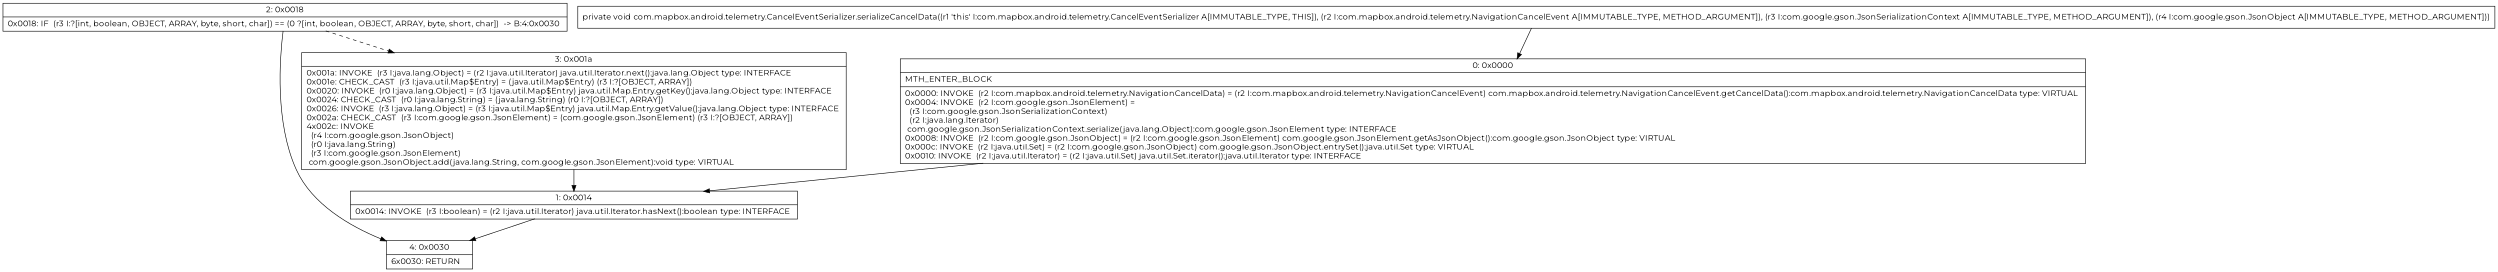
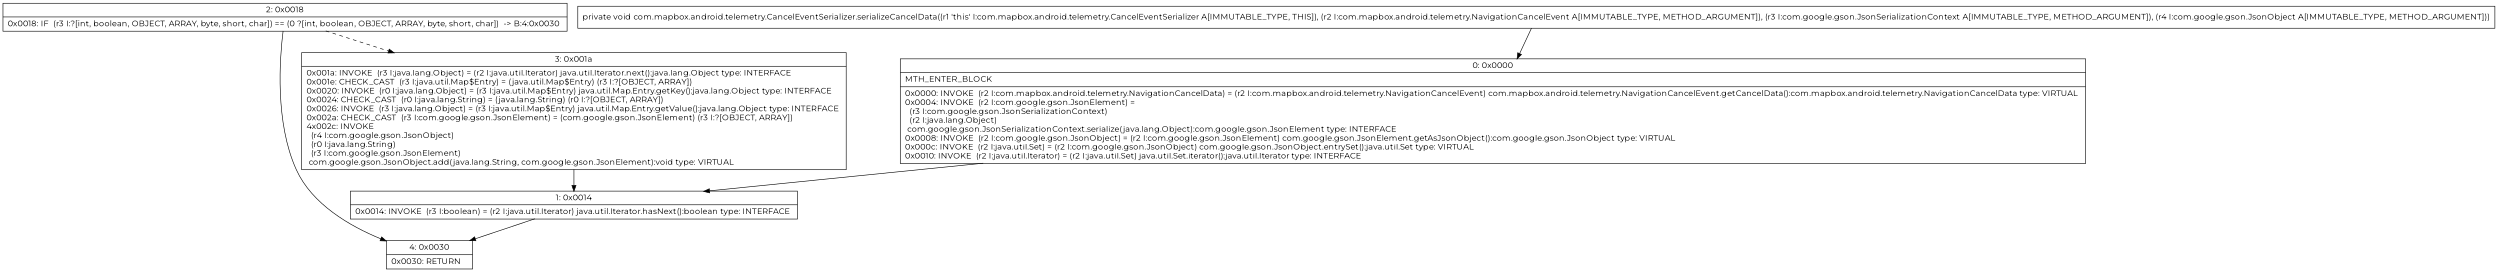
(952, 120) -> (951, 120)
(429, 262) -> (429, 262)
